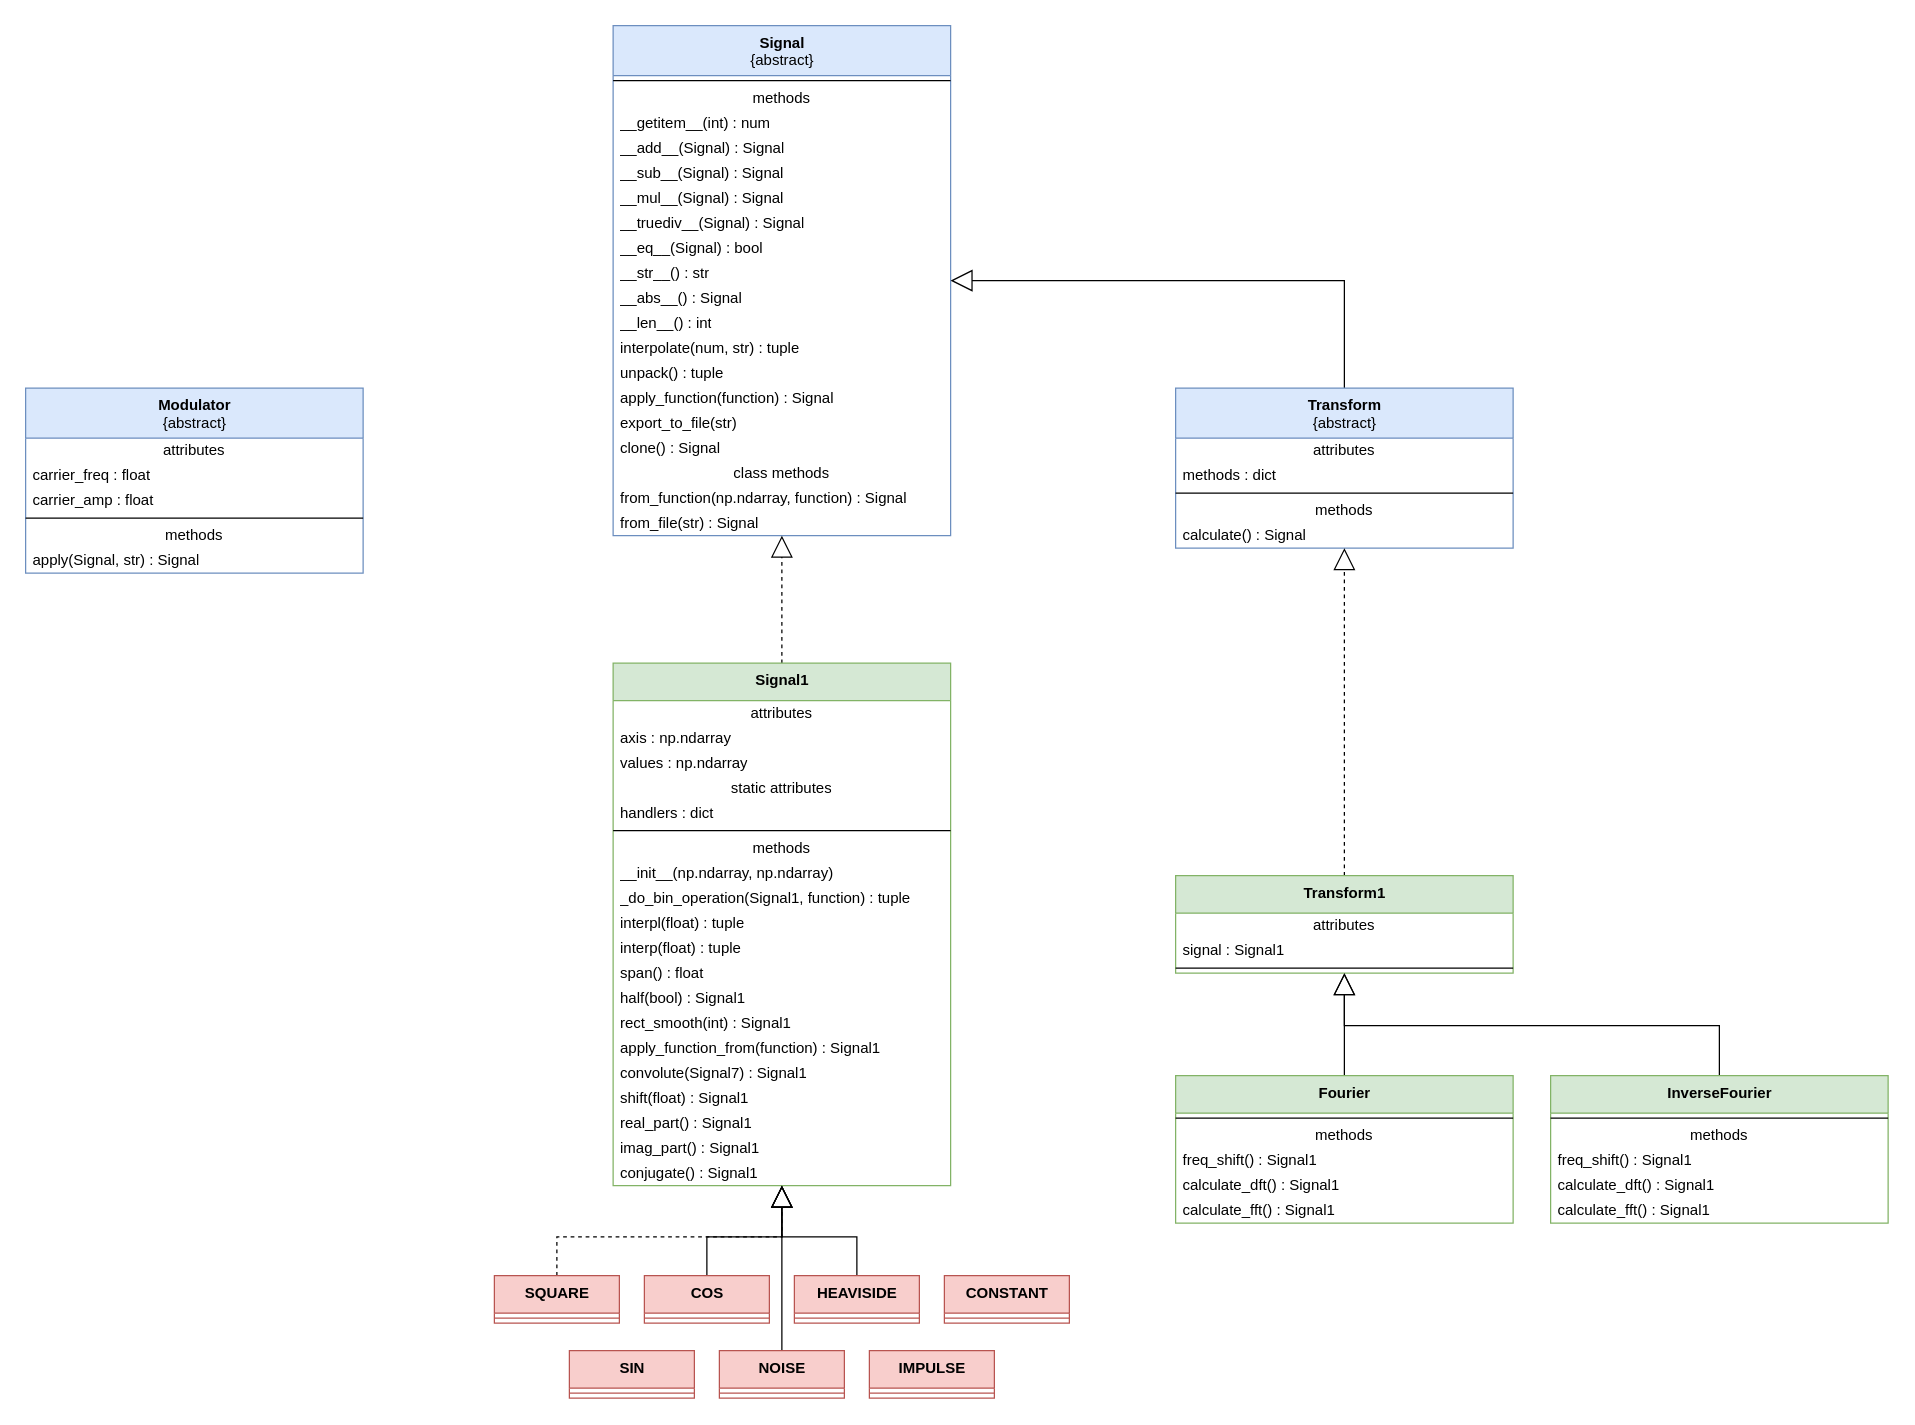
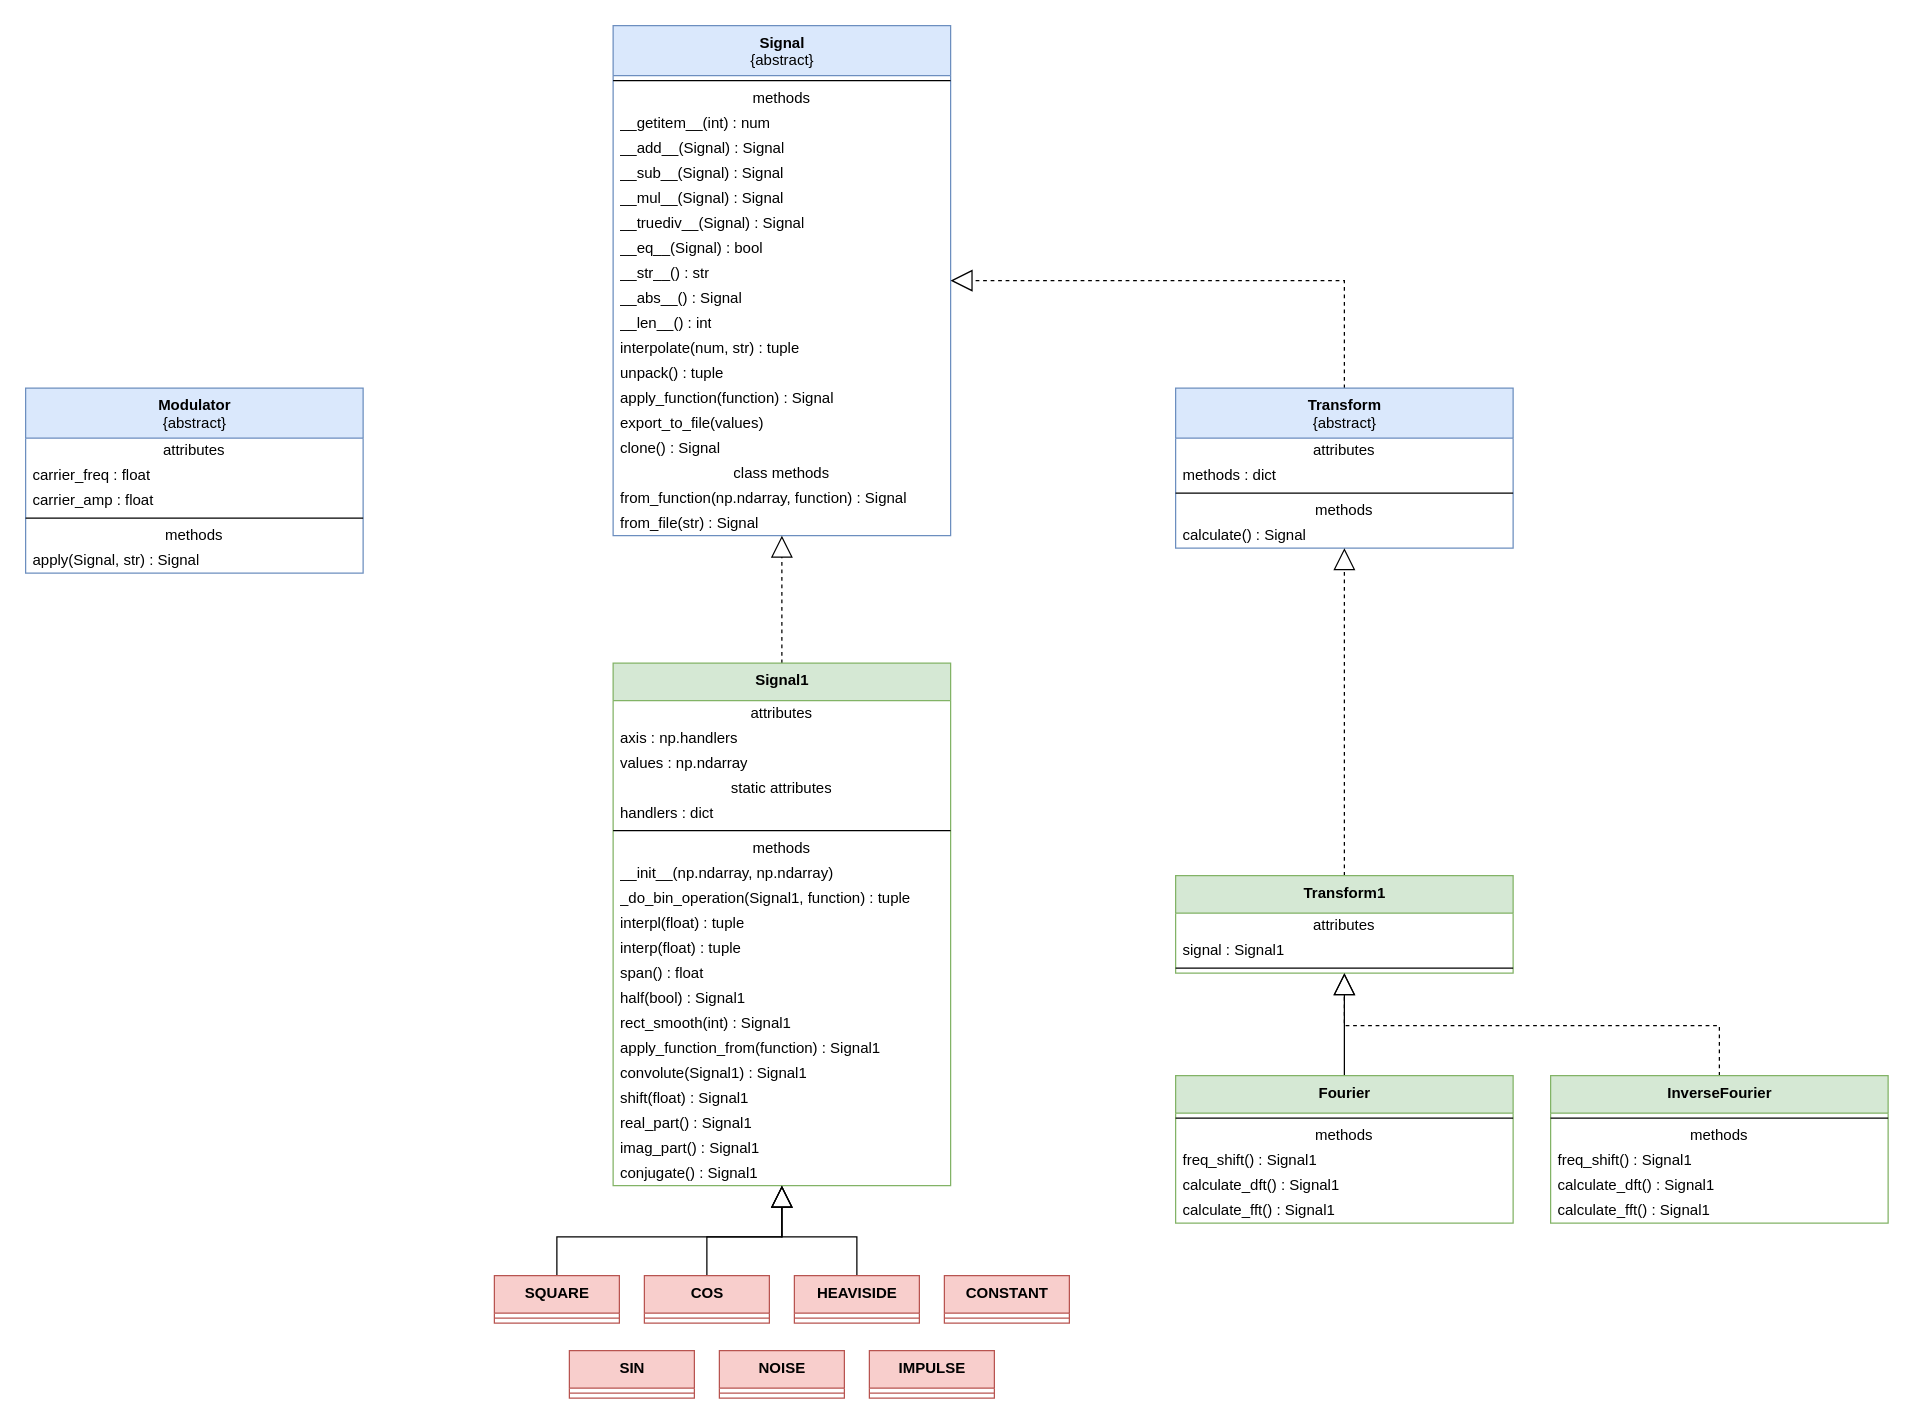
(1210, 281) -> (1210, 281)
(697, 423) -> (707, 423)
(682, 738) -> (685, 738)
(1556, 1026) -> (1556, 1026)
(723, 1073) -> (723, 1073)
(612, 1237) -> (612, 1237)
(782, 1294) -> none
